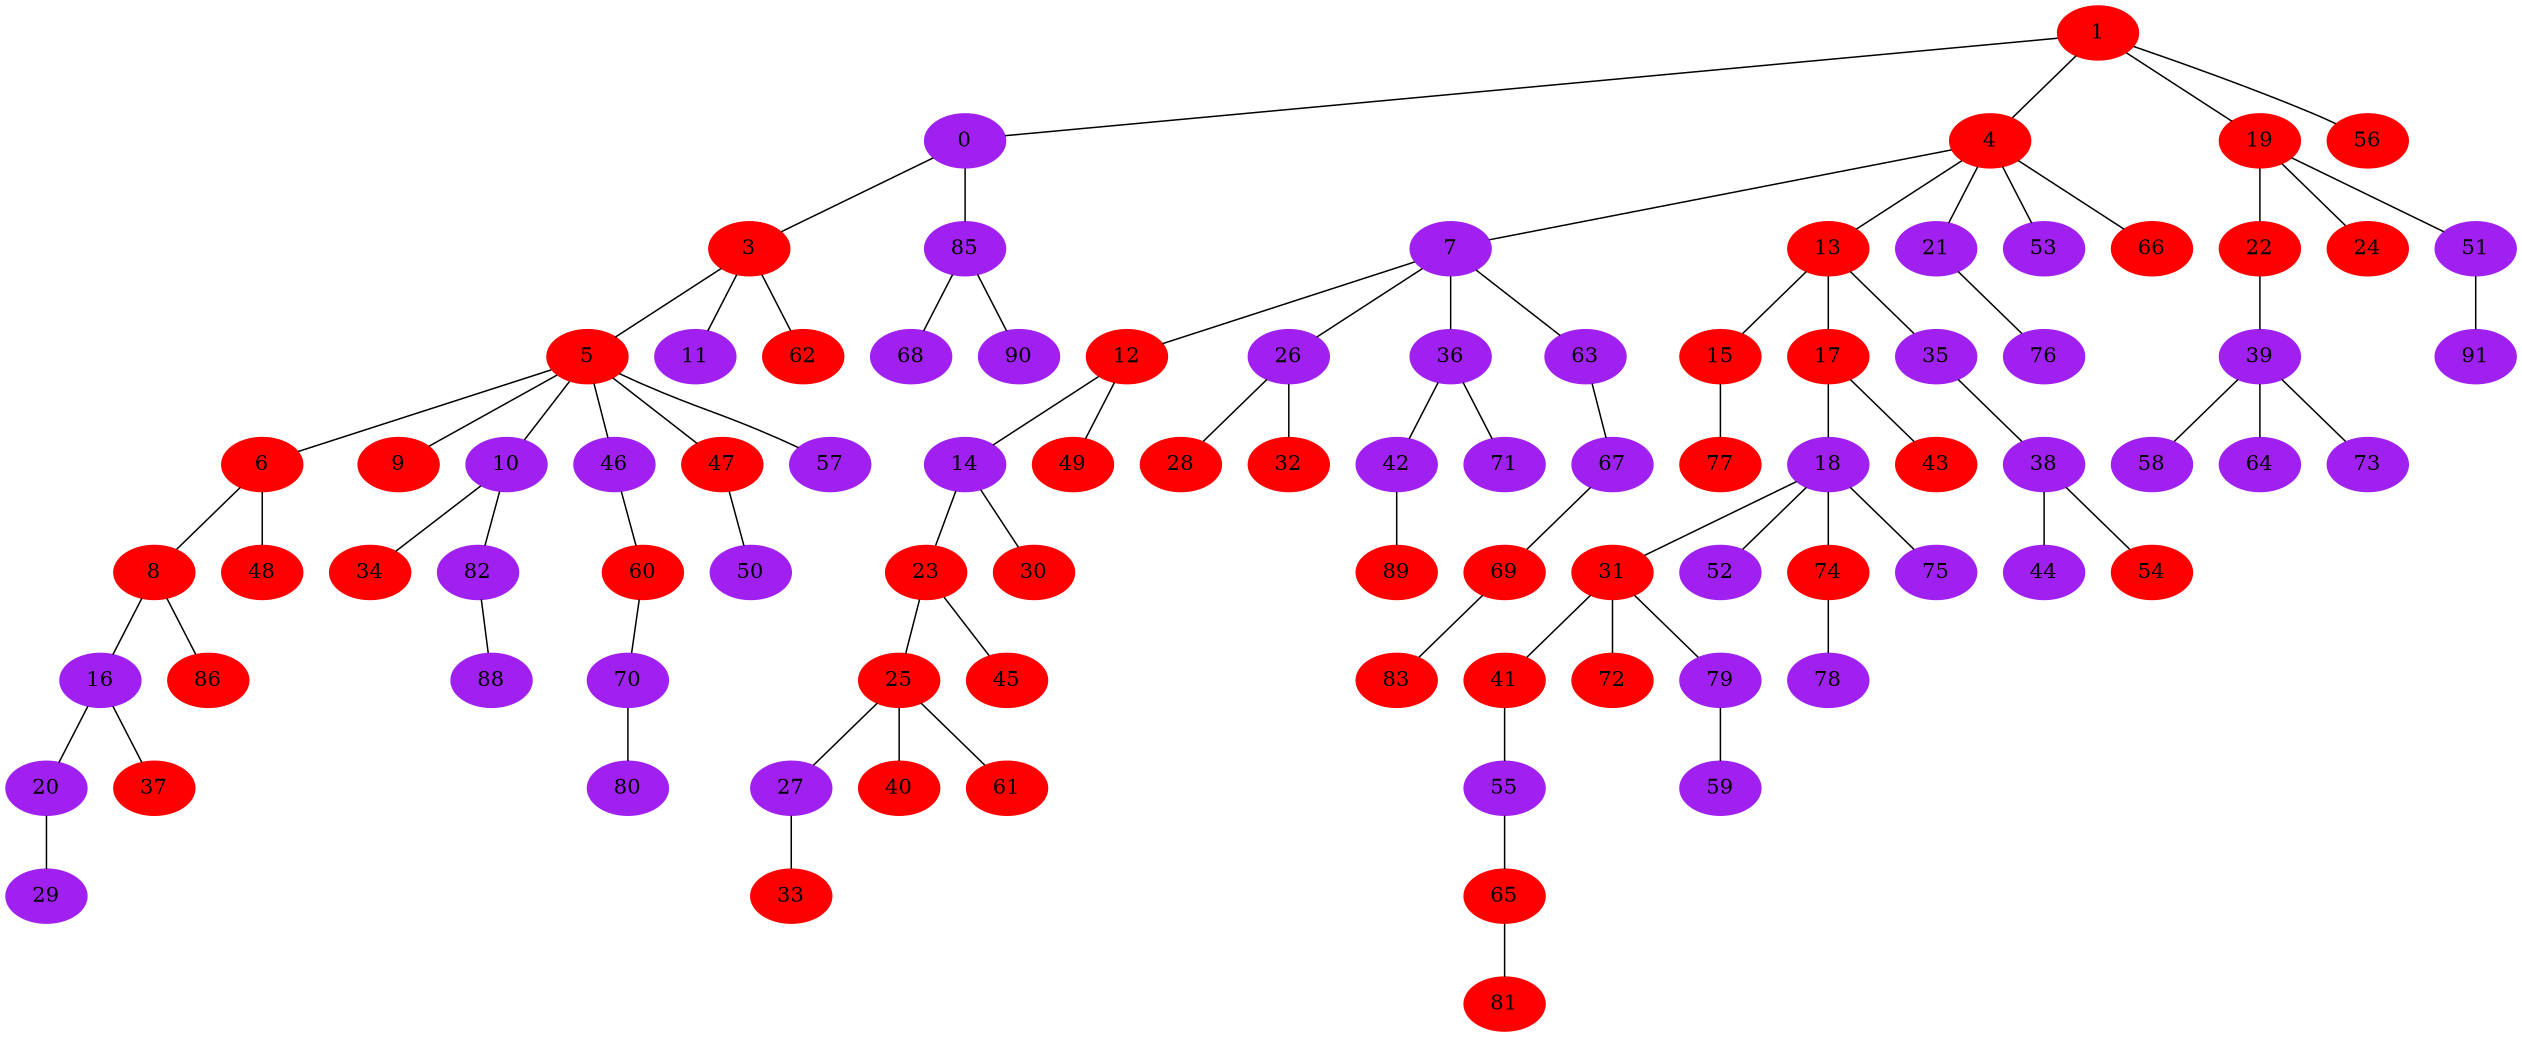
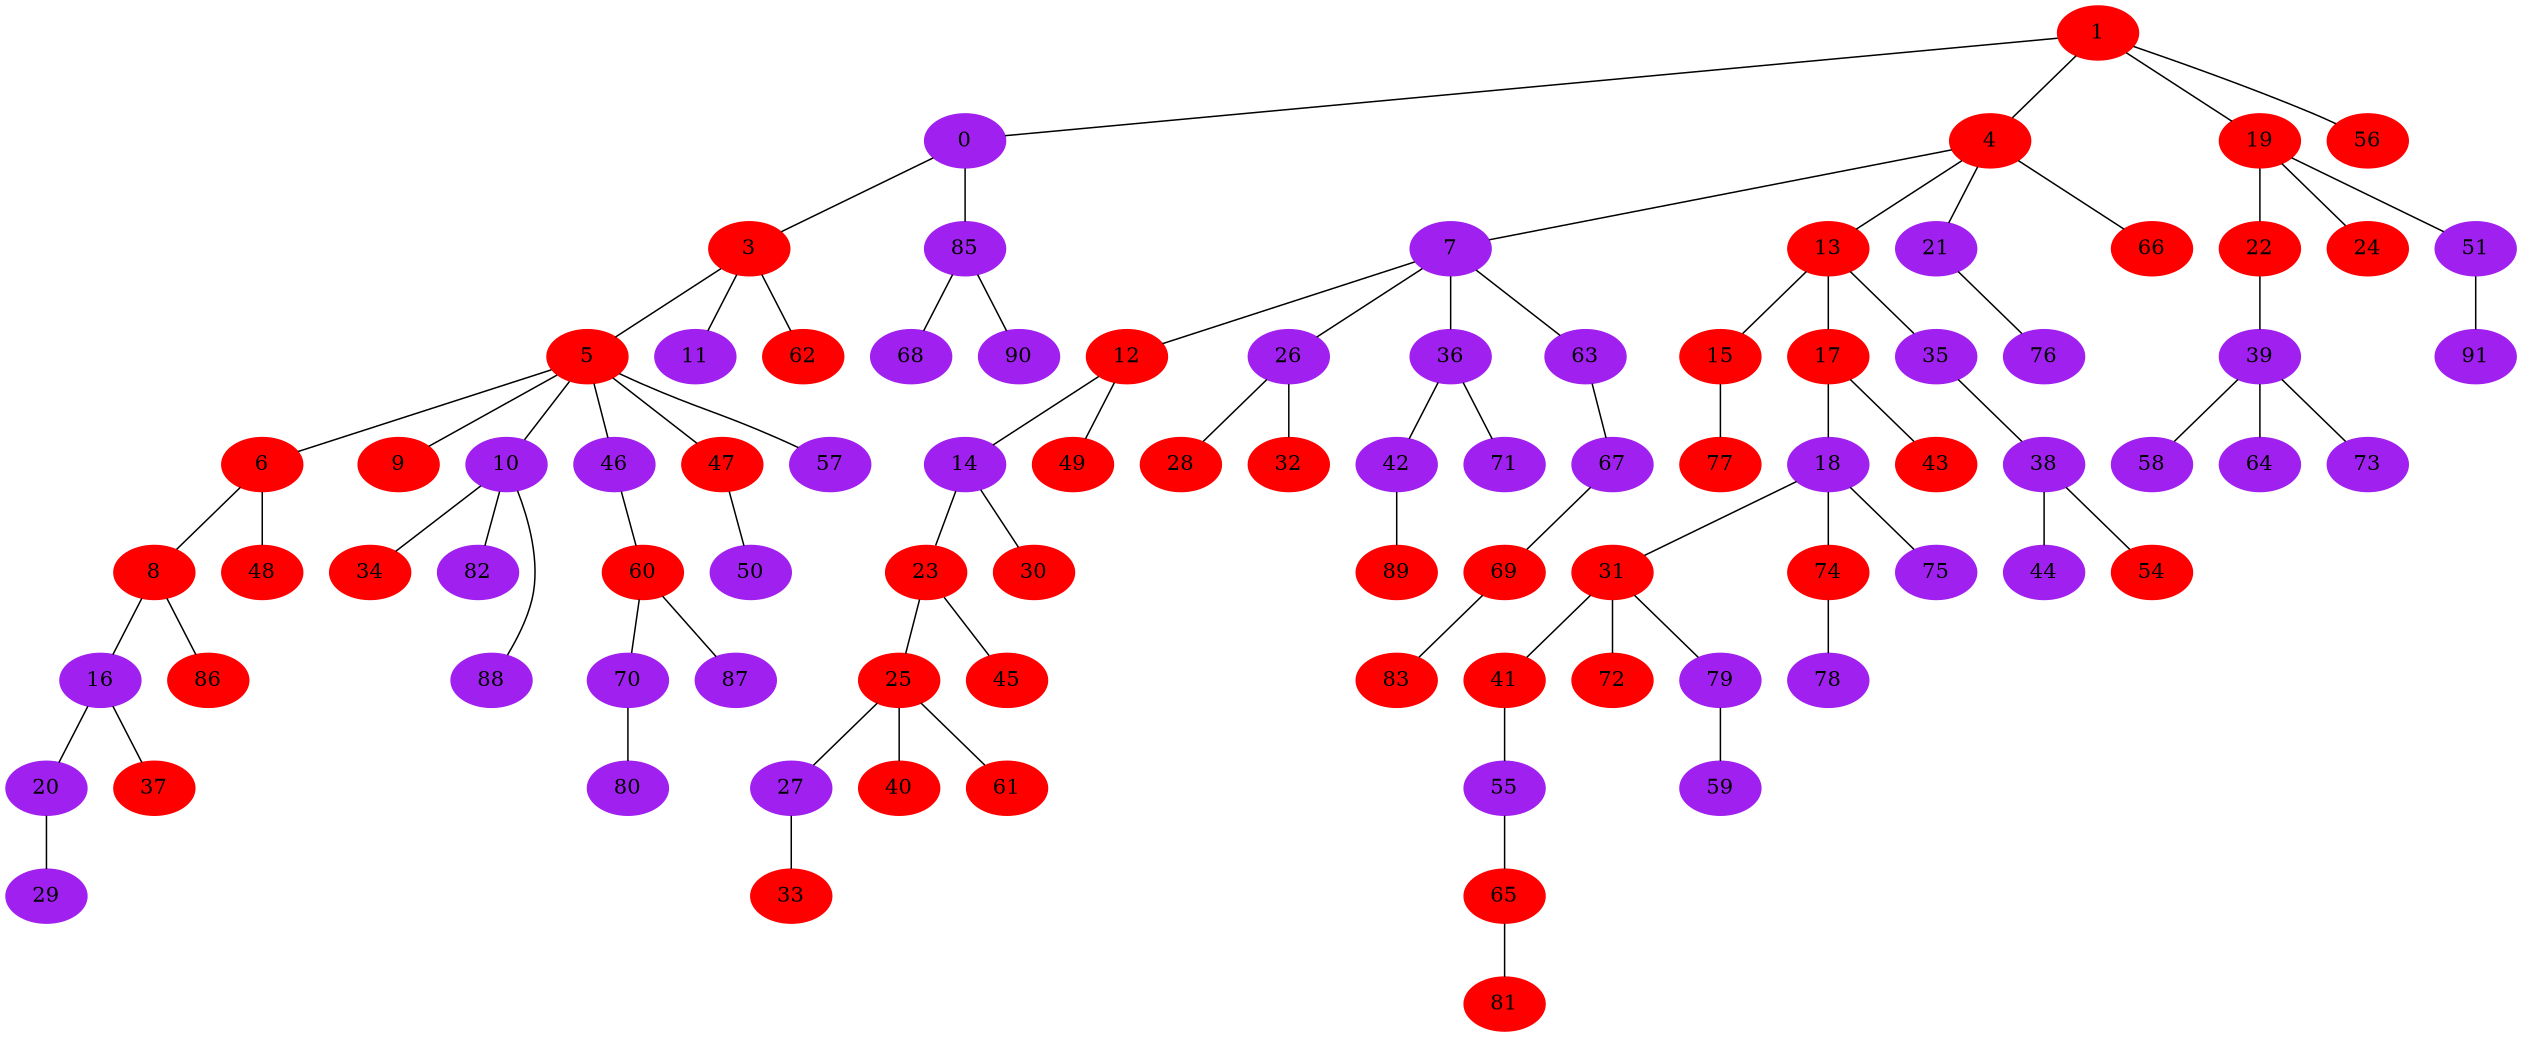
(2044, 249) -> none
(1720, 572) -> none
(485, 626) -> (535, 575)
none -> (736, 680)
